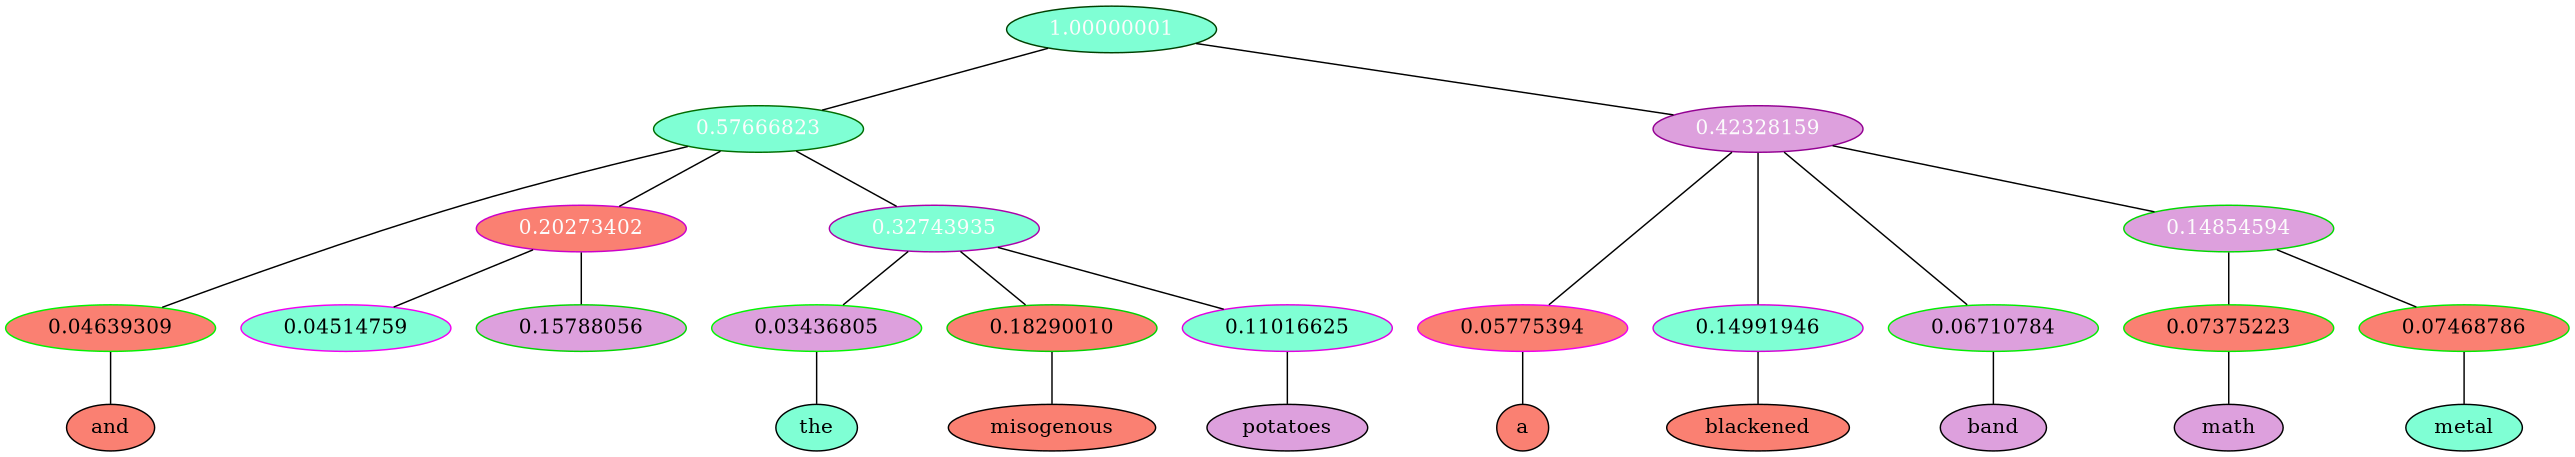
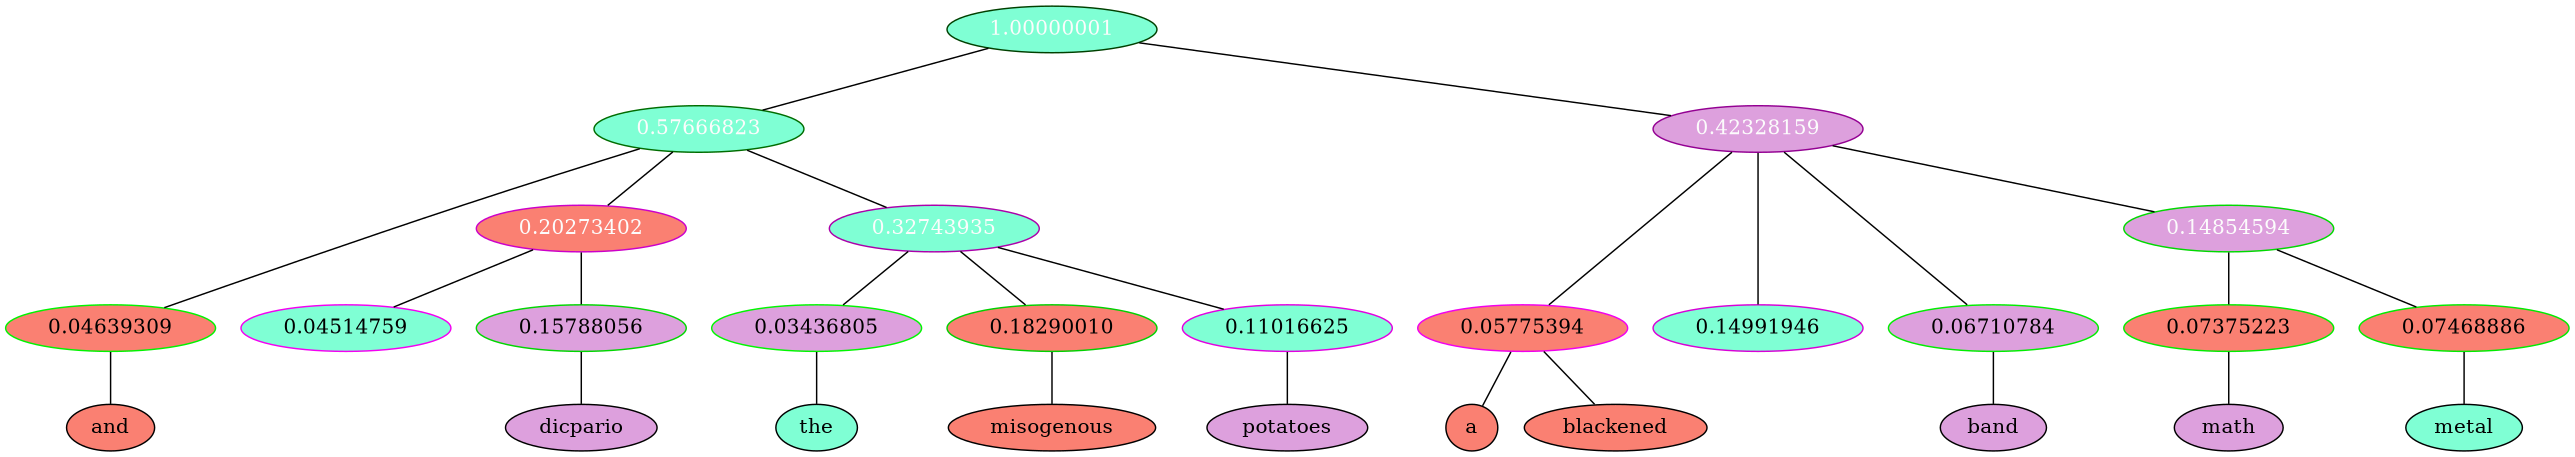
(2464, 328) -> (2464, 328)
(1758, 378) -> (1569, 378)
none -> (581, 428)
